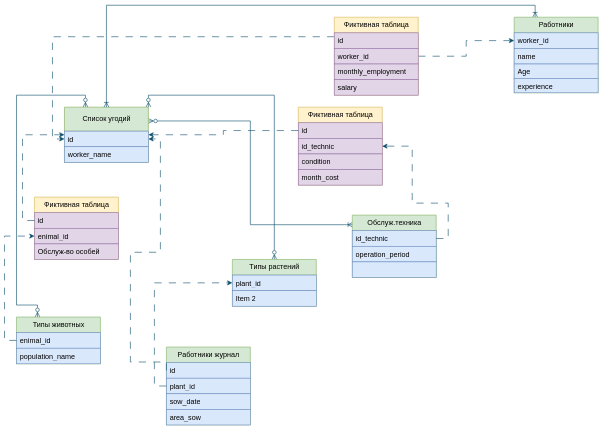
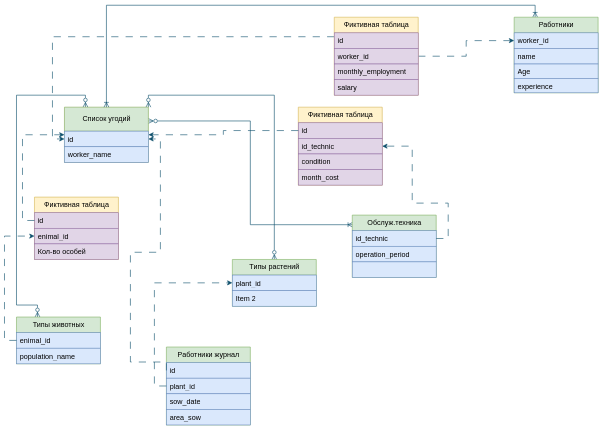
(69, 252) -> (63, 252)
